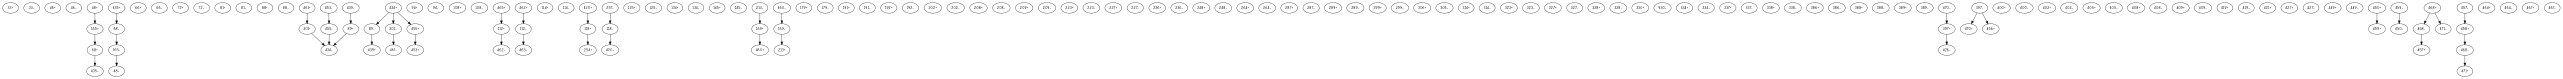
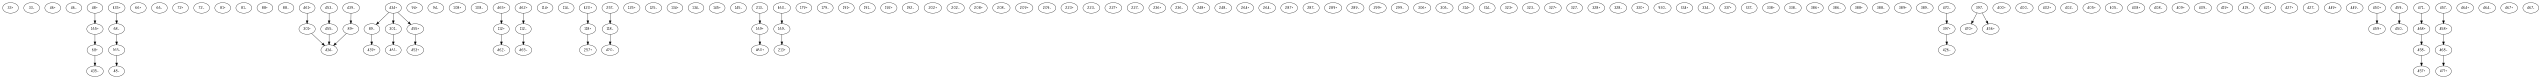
(2437, 17) -> (2422, 17)
(588, 50) -> (588, 50)
